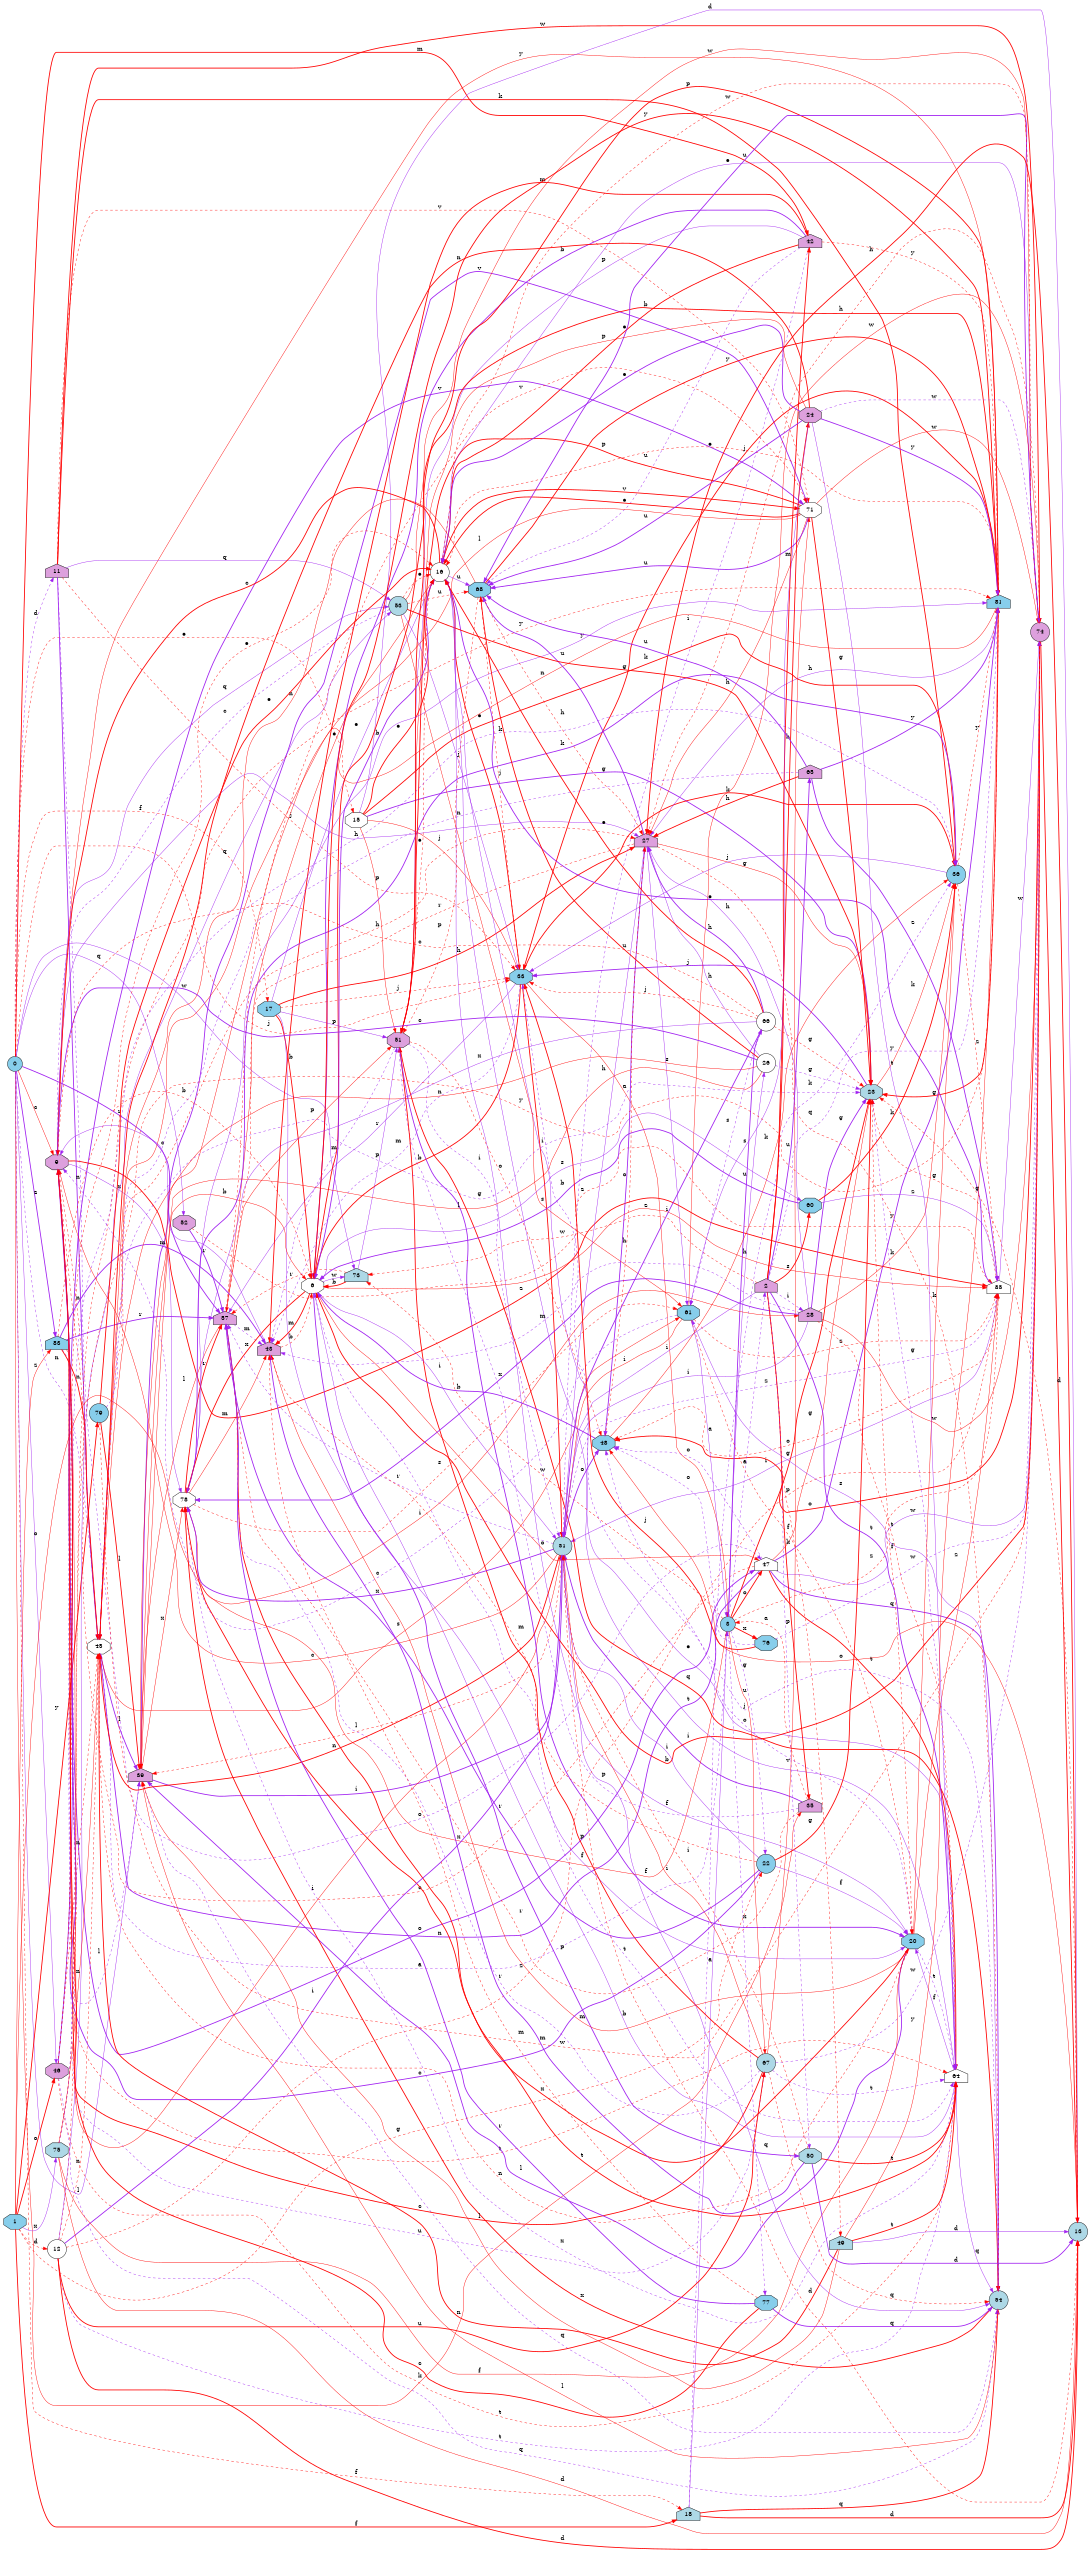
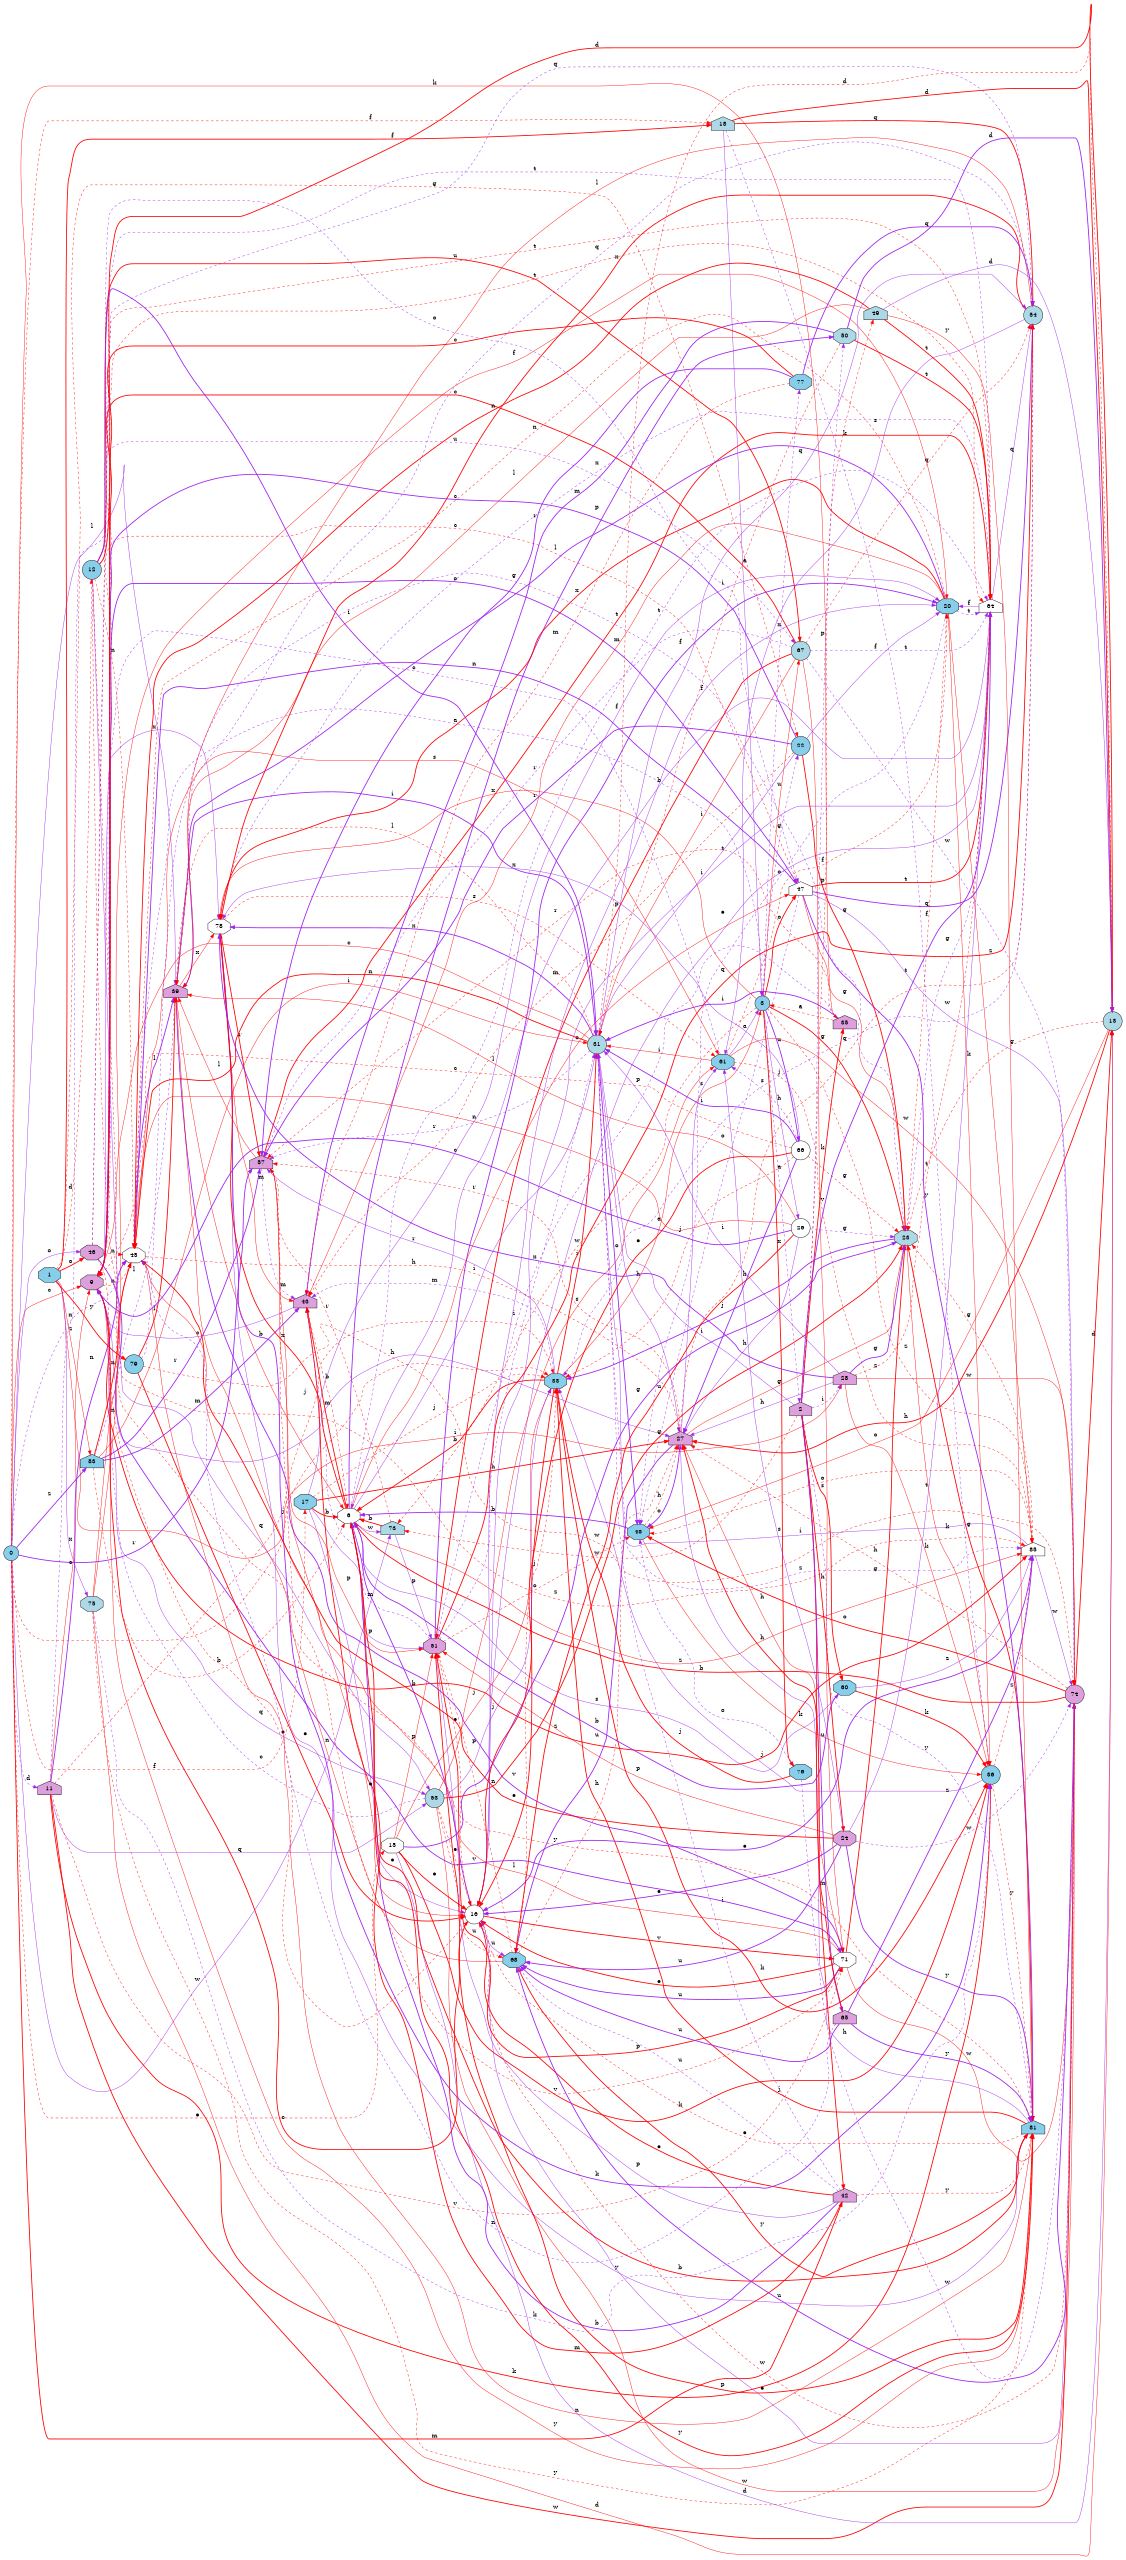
(184, 1223) -> none
(541, 1323) -> none
none -> (70, 1587)
(57, 2249) -> (92, 570)
